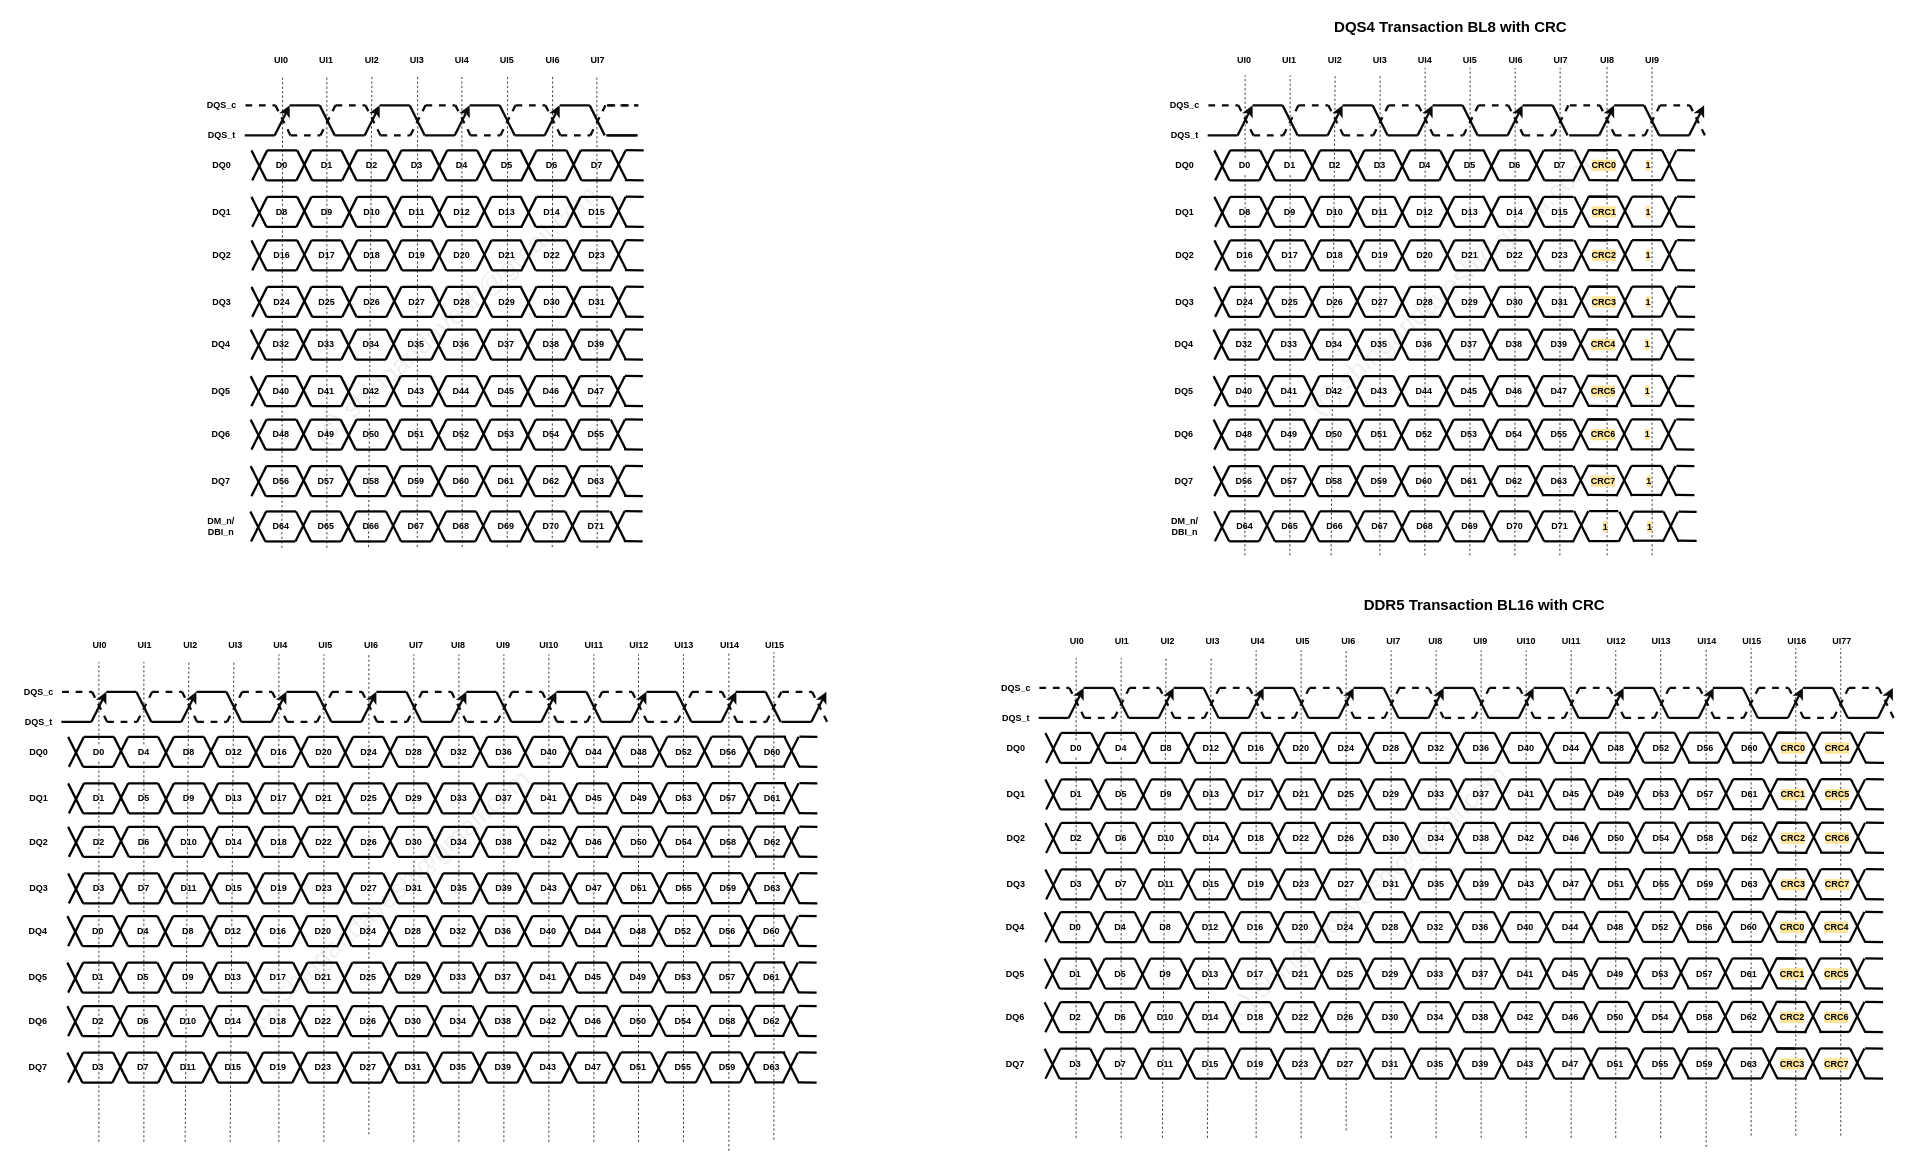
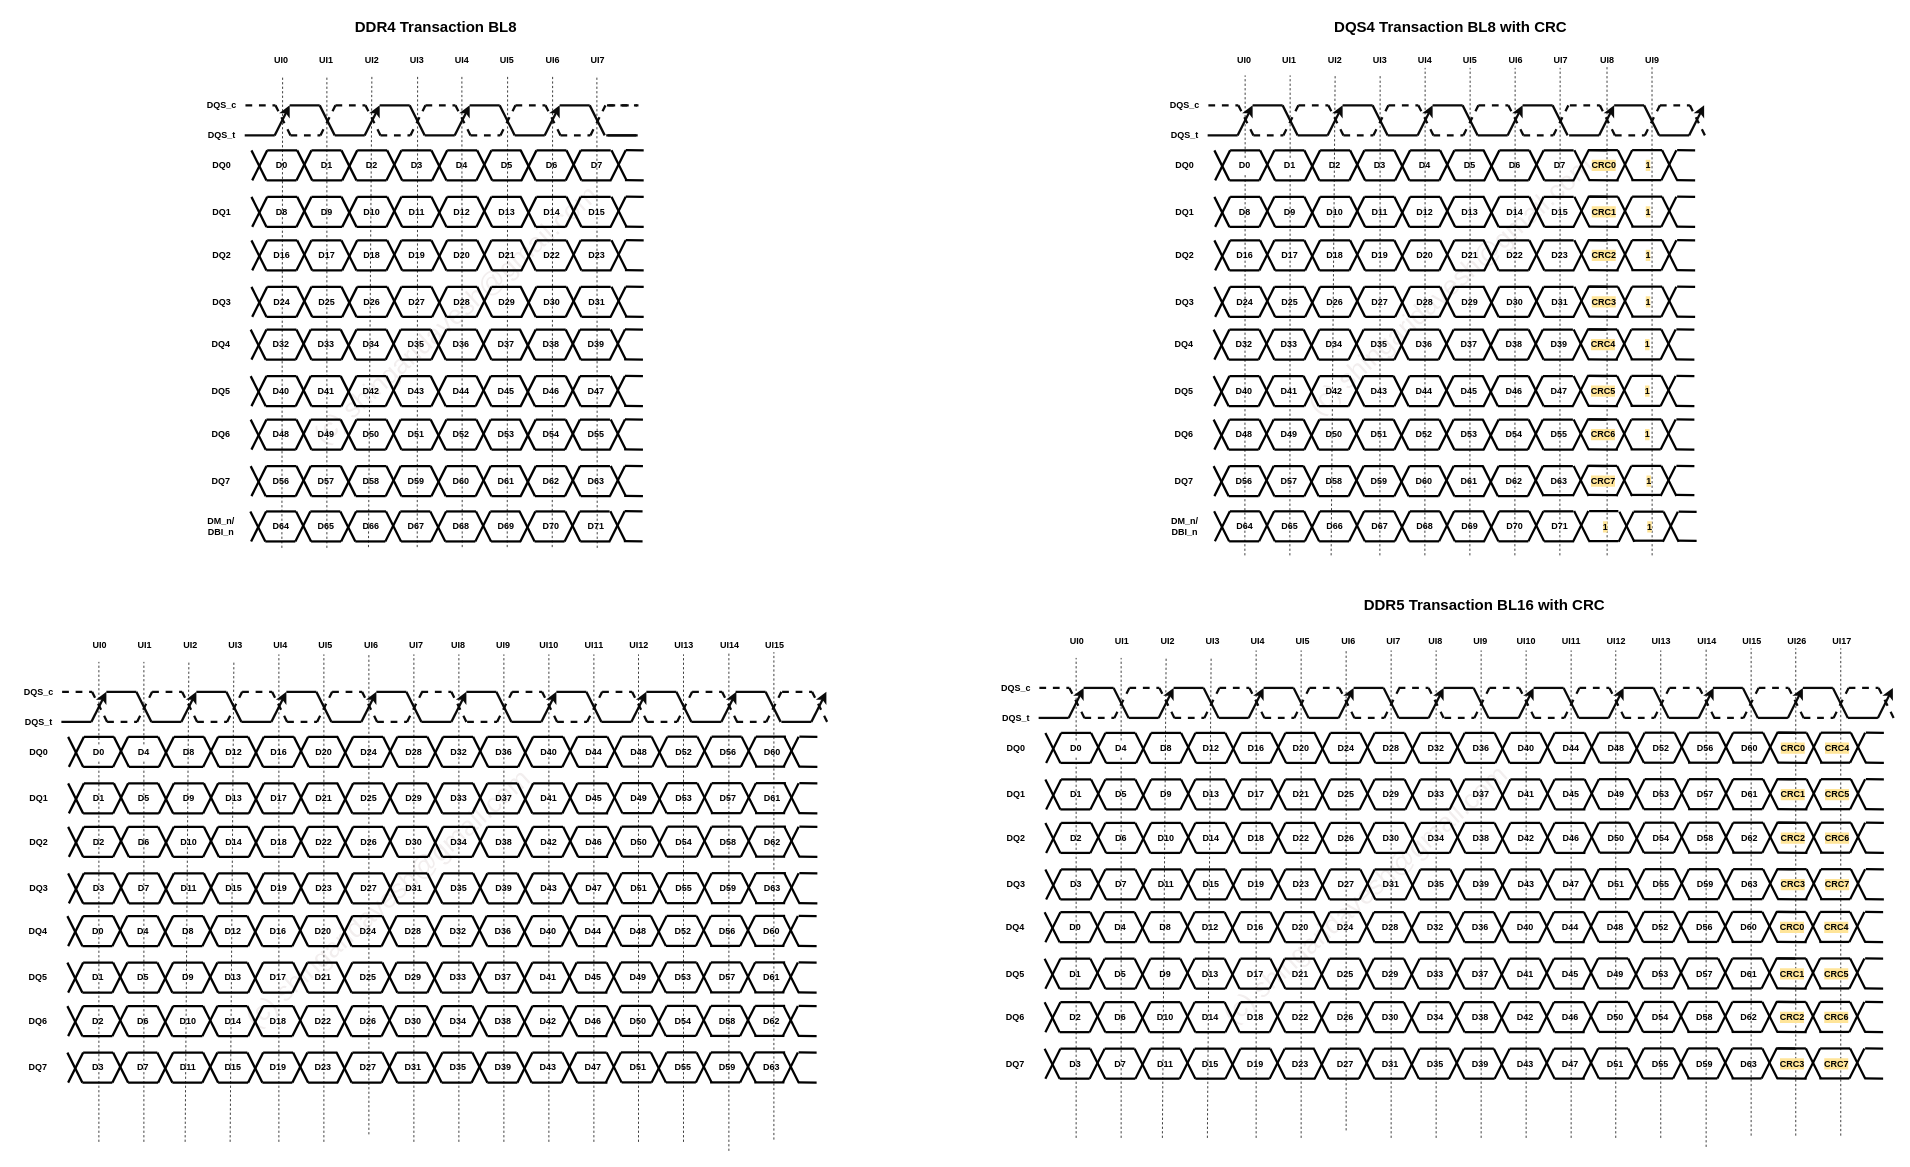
none -> (436, 27)
(1797, 642) -> (1797, 642)
(1842, 642) -> (1842, 642)
